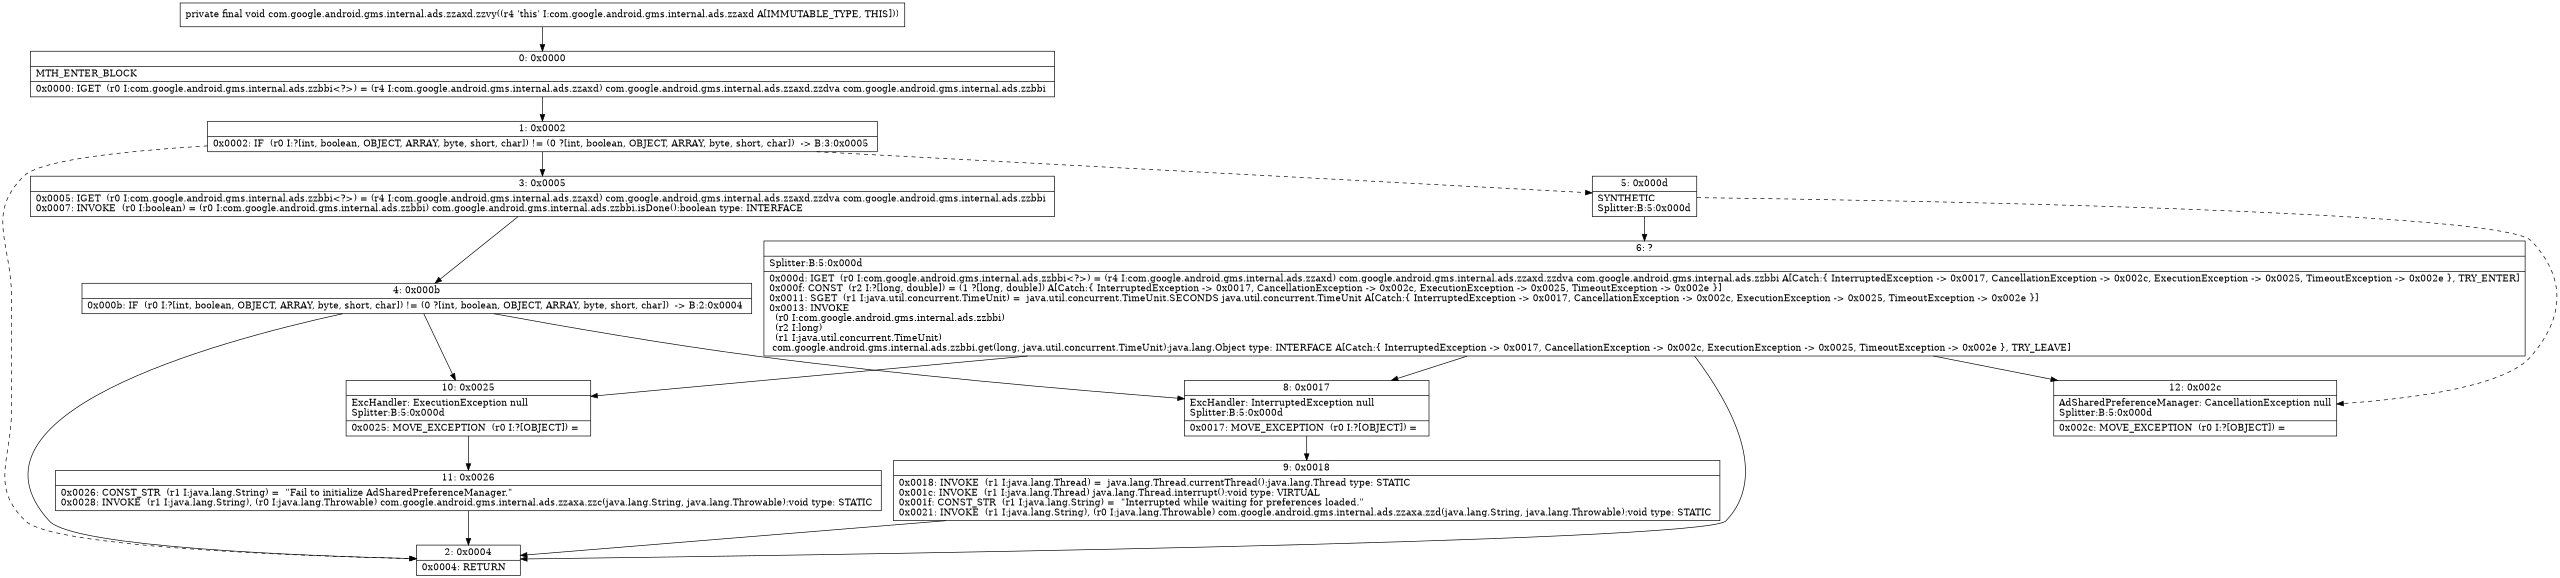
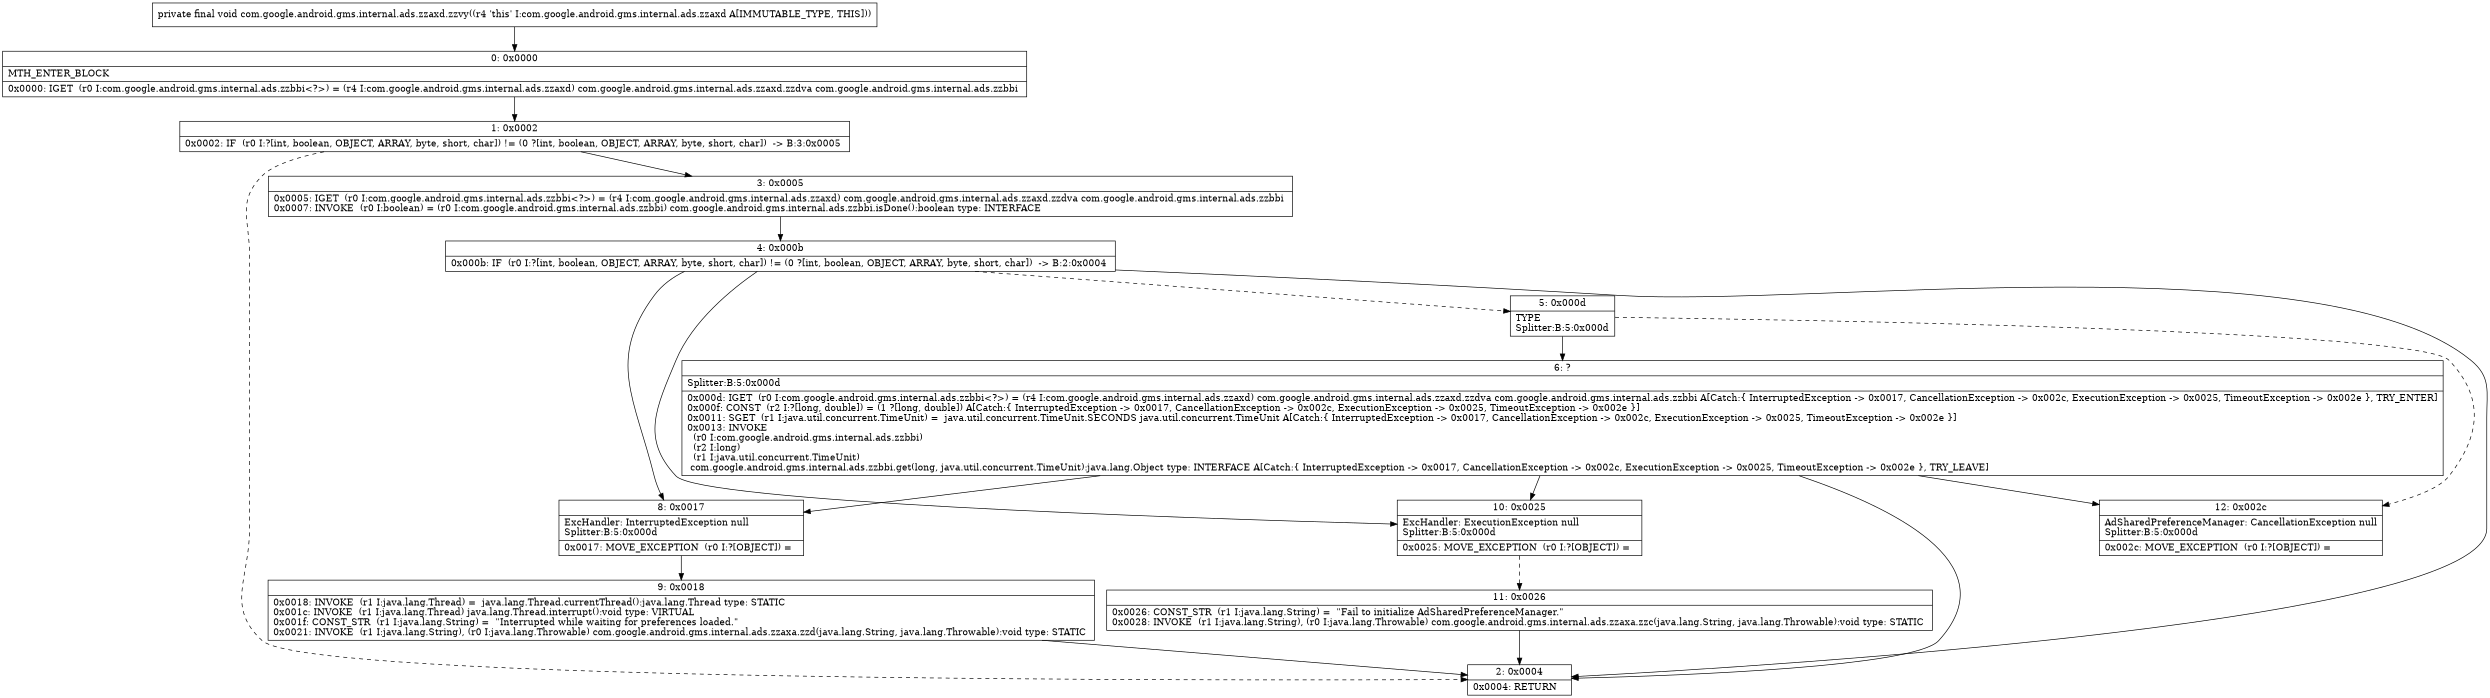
(1201, 172) -> (1239, 291)
(1627, 199) -> (1528, 318)
(468, 450) -> (1520, 569)
